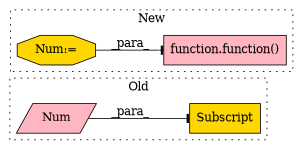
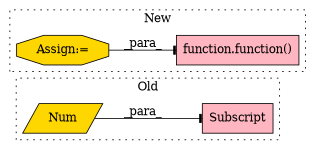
(56, 50) -> (63, 50)
(56, 118) -> (63, 118)
(225, 118) -> (238, 118)
